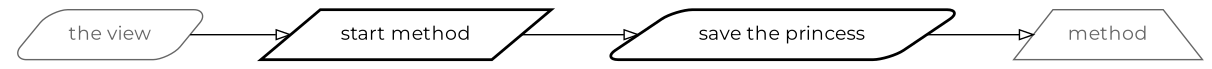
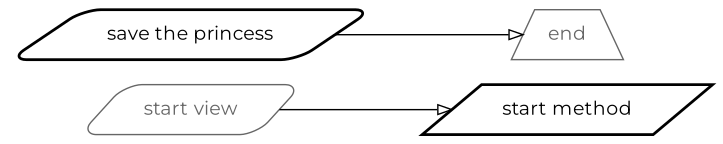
(110, 35) -> (191, 110)
(573, 35) -> none
(1108, 35) -> (567, 35)
